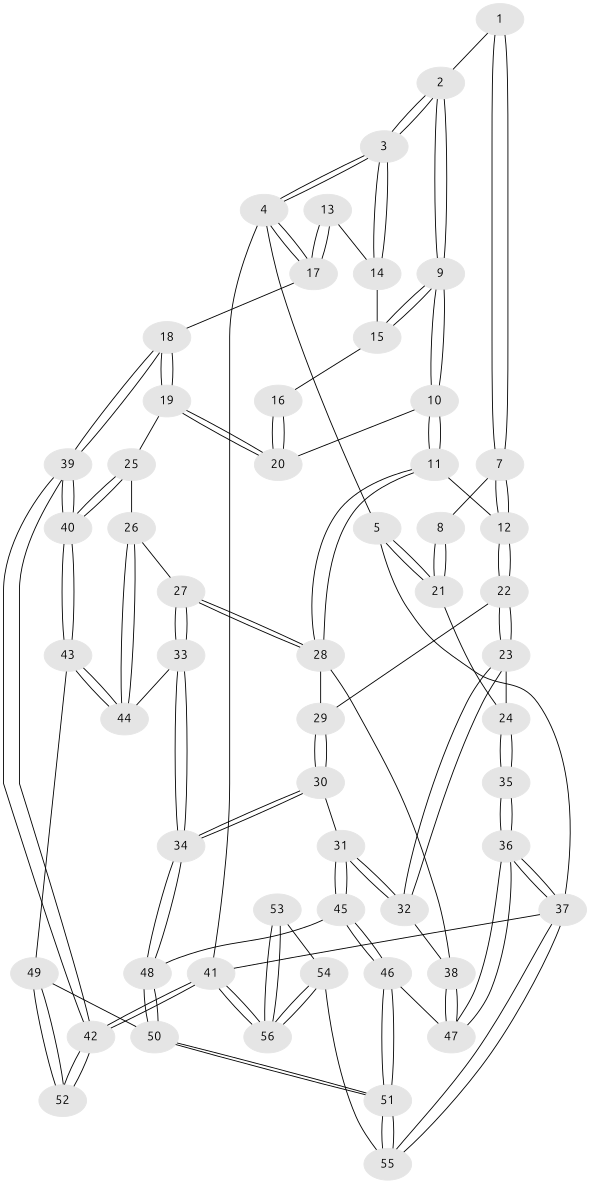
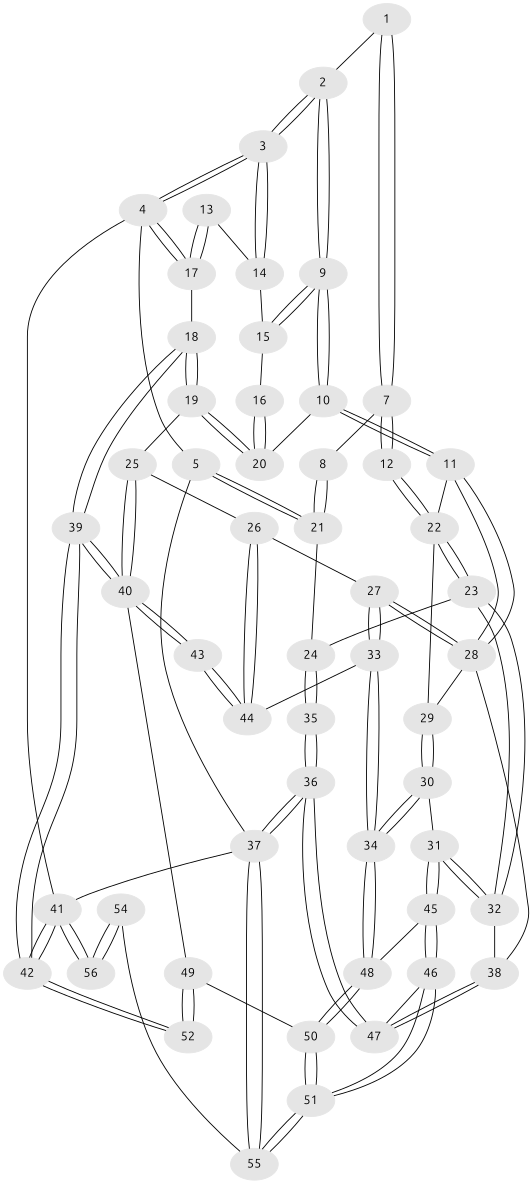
(465, 493) -> (443, 497)
(51, 815) -> (157, 783)
(277, 910) -> none
